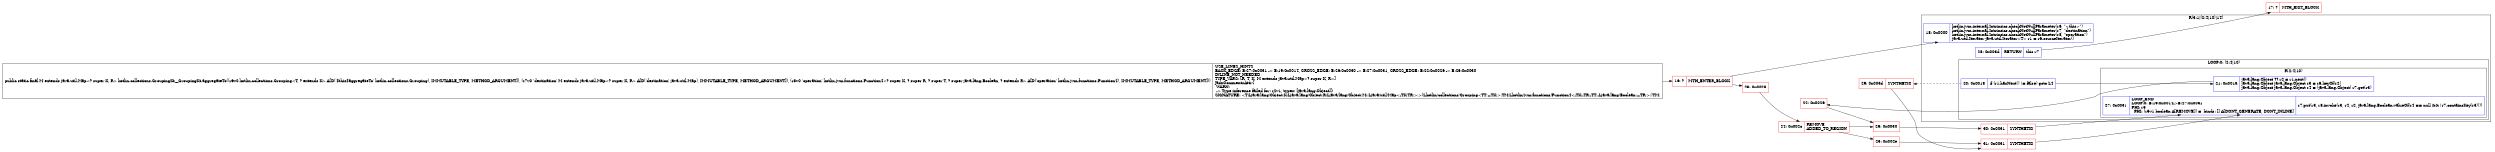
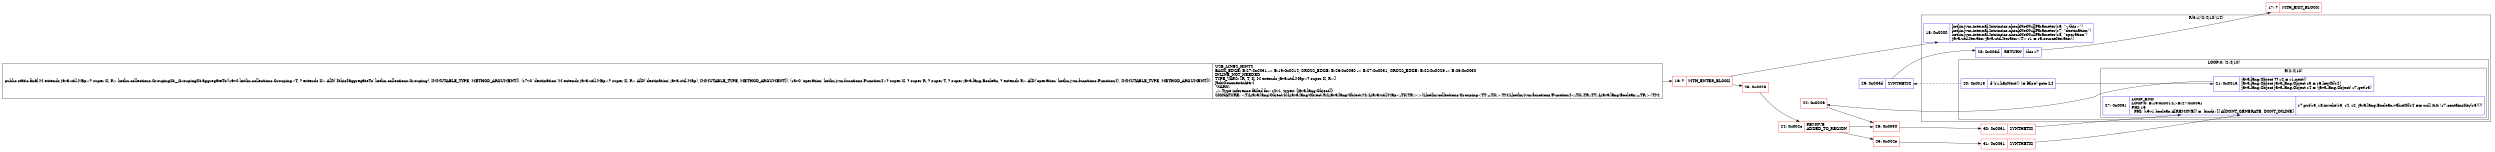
(1886, 84) -> (1886, 84)
(1922, 137) -> (1929, 56)
